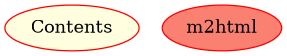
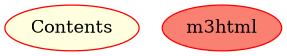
(222, 28) -> (222, 28)
